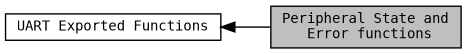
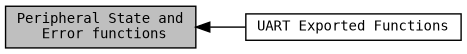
(253, 27) -> (228, 27)
